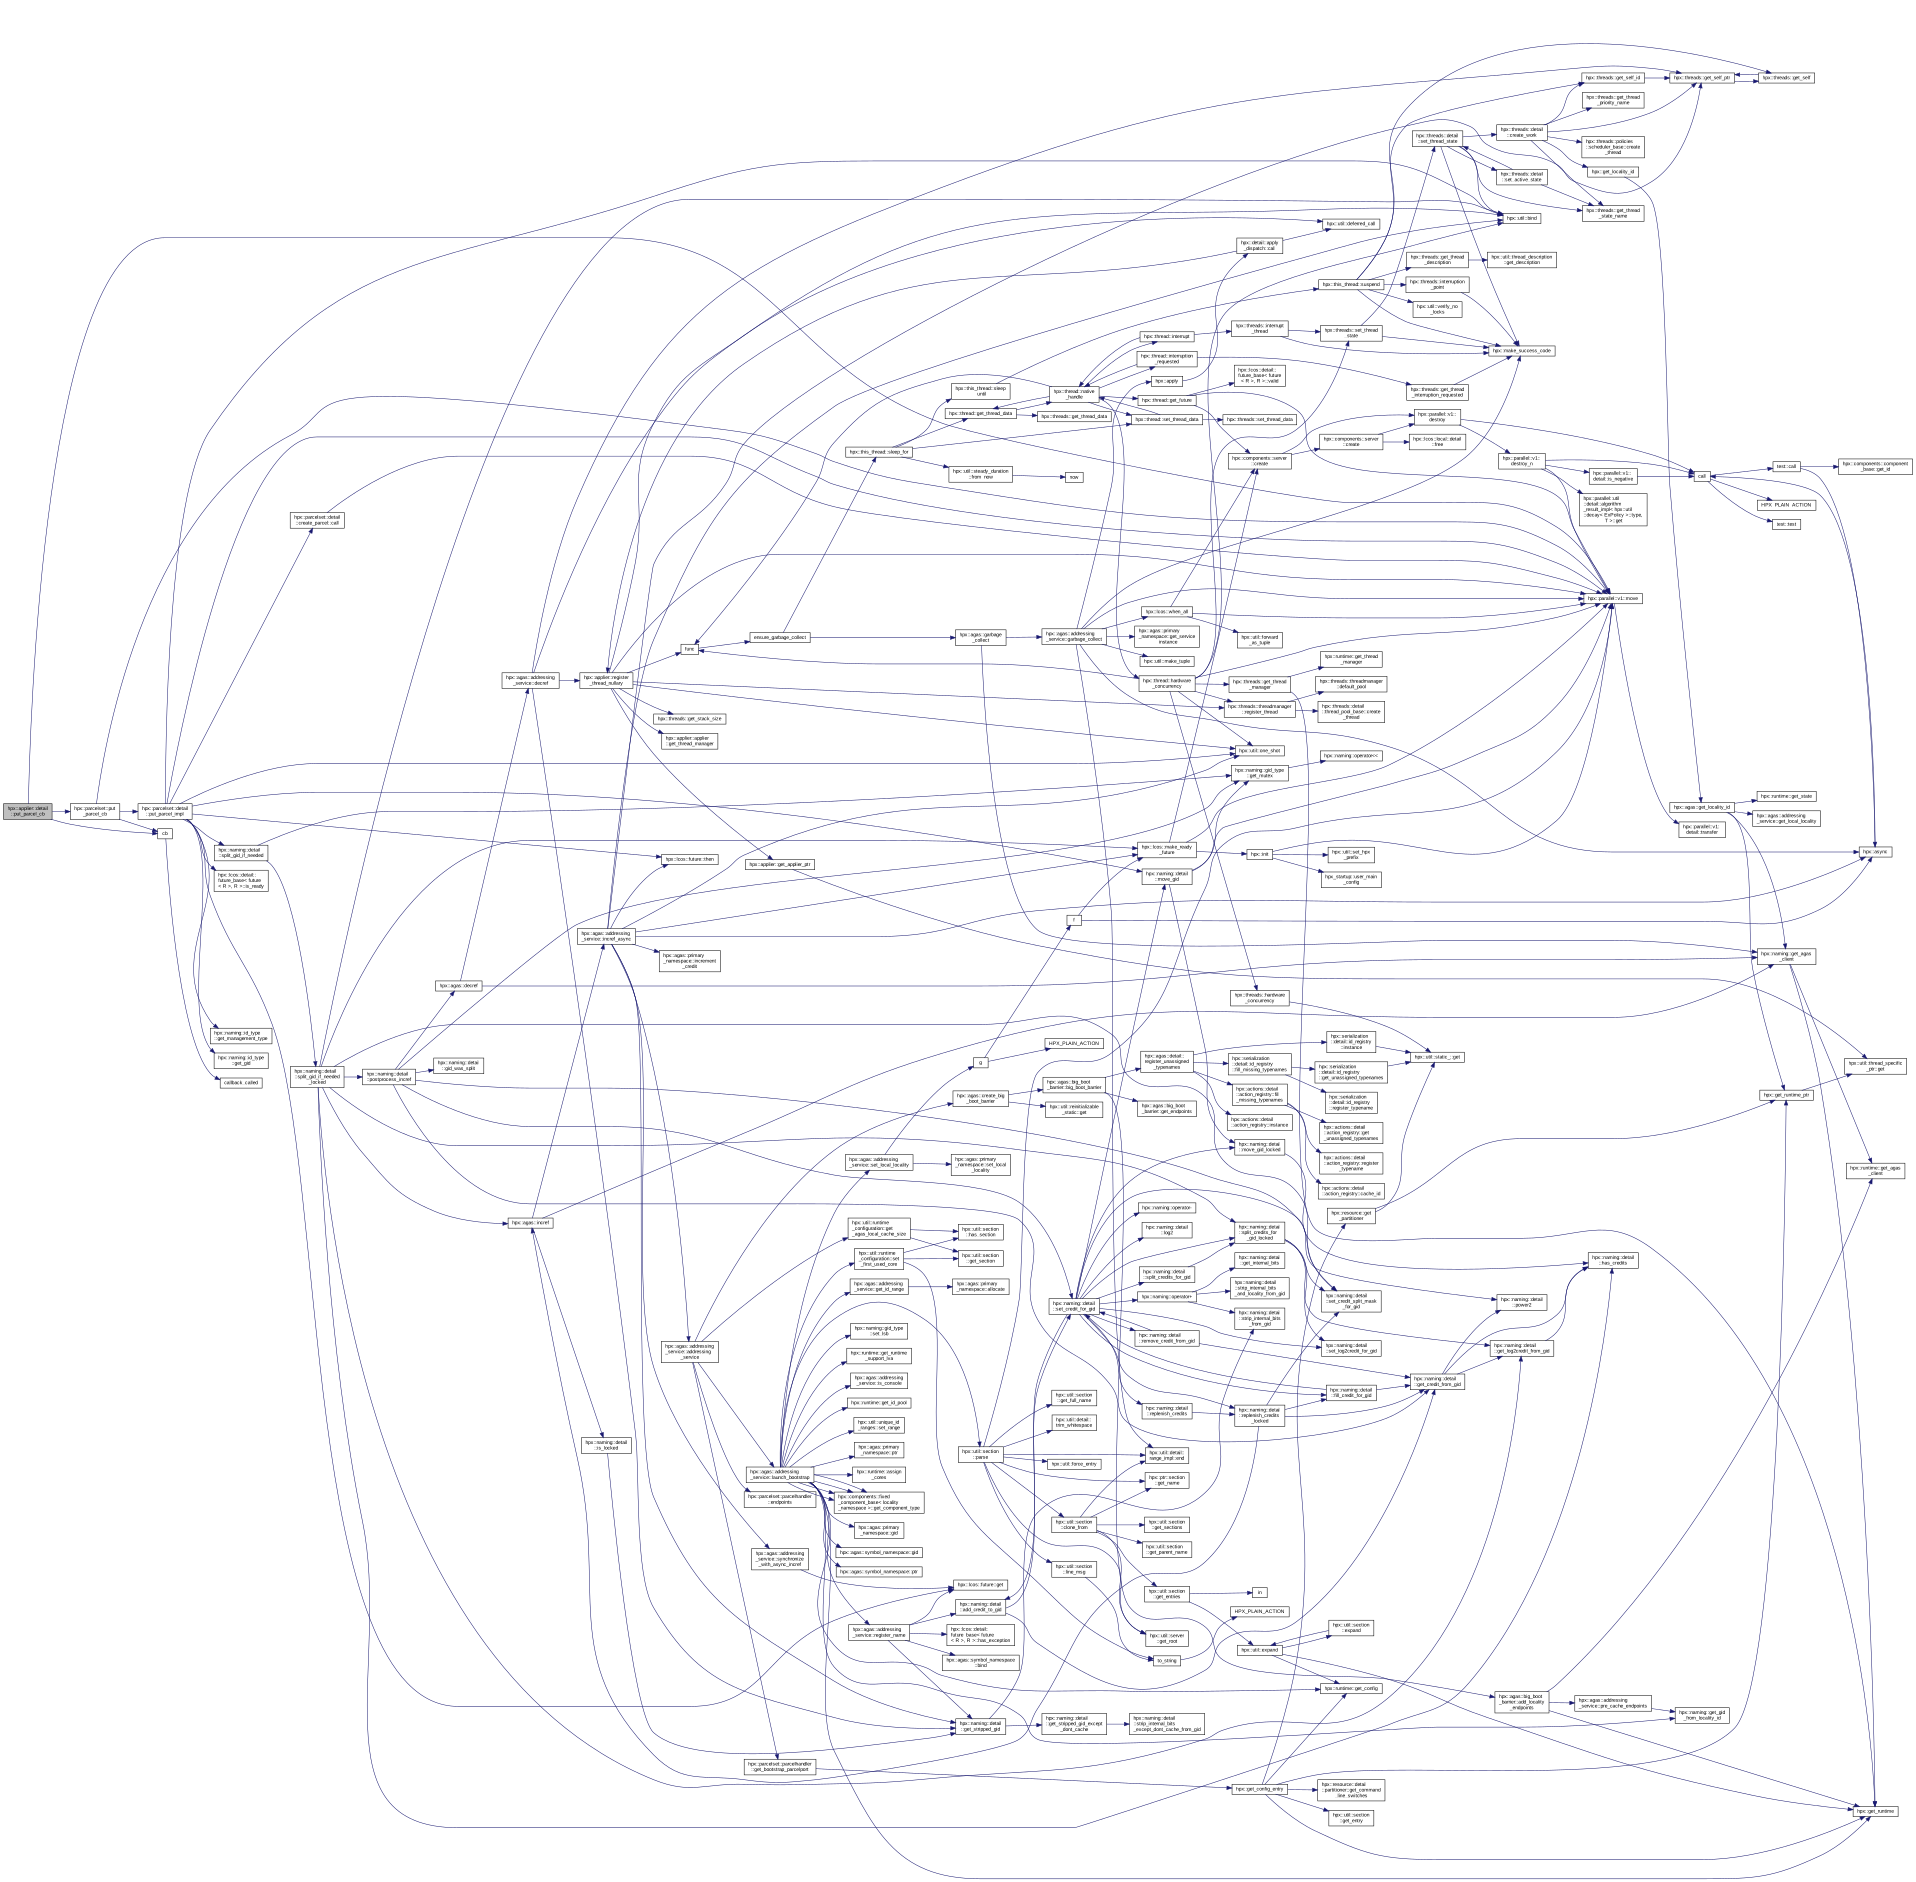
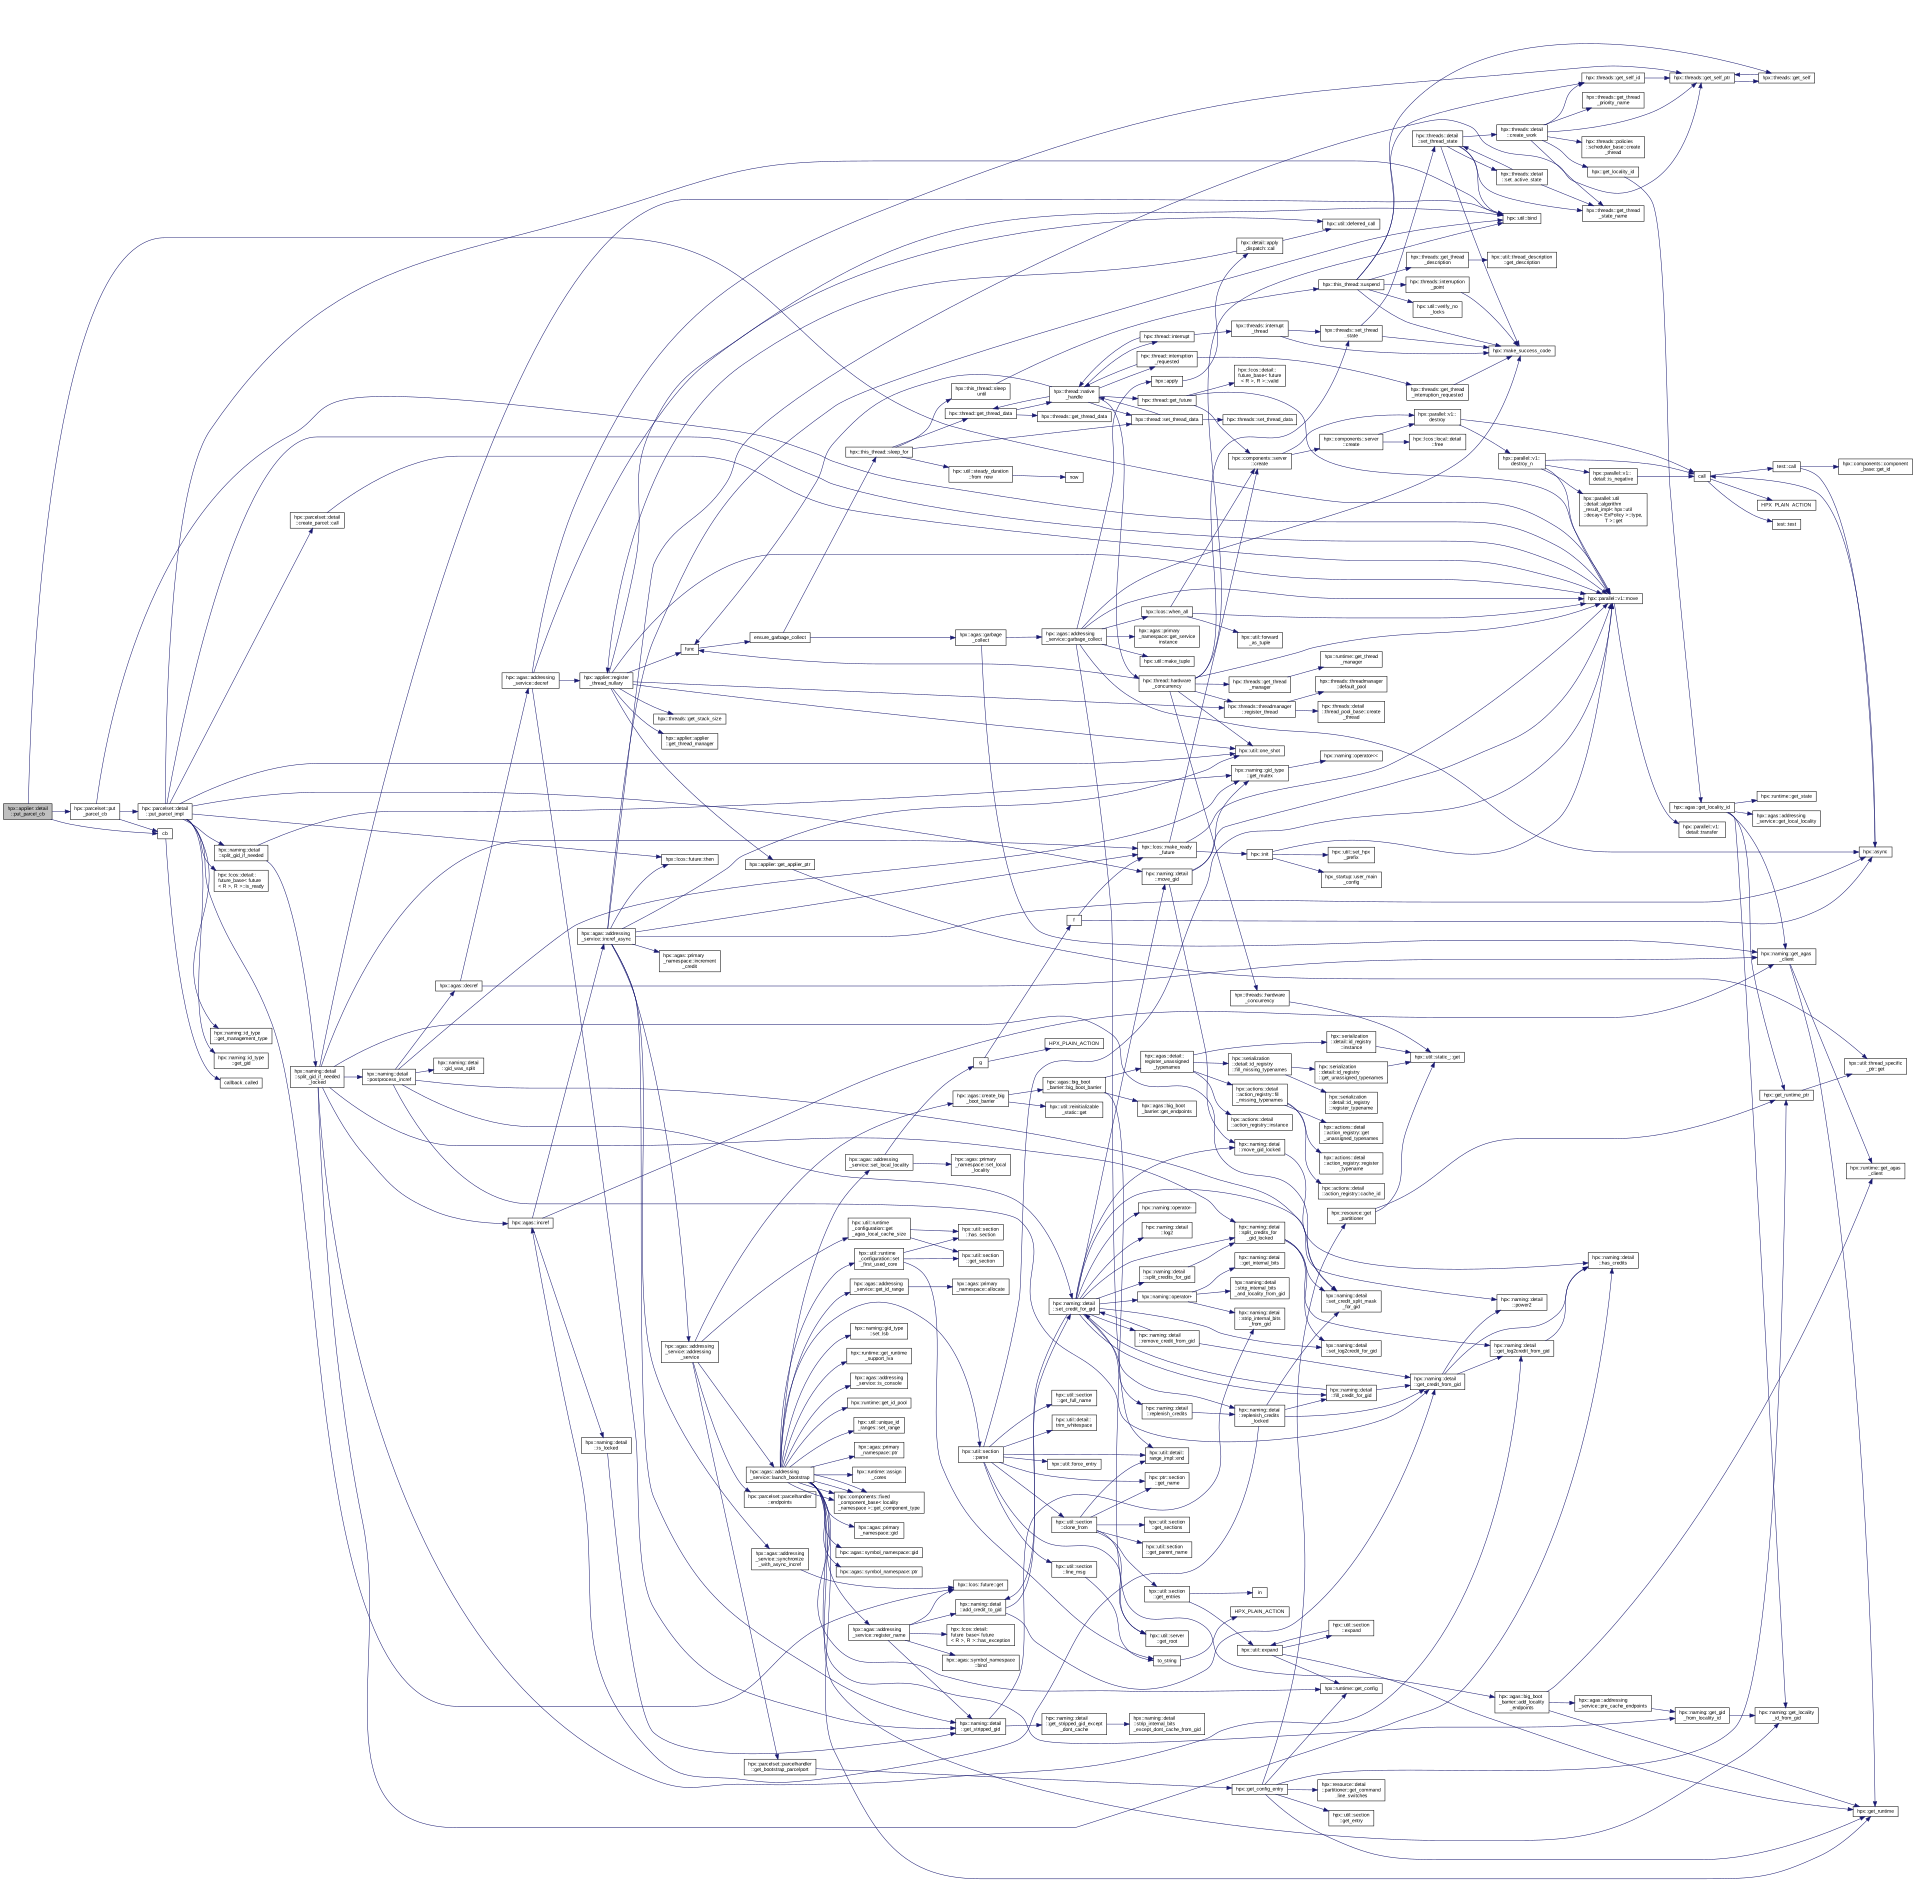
(1520, 1238) -> none
none -> (1787, 1716)
